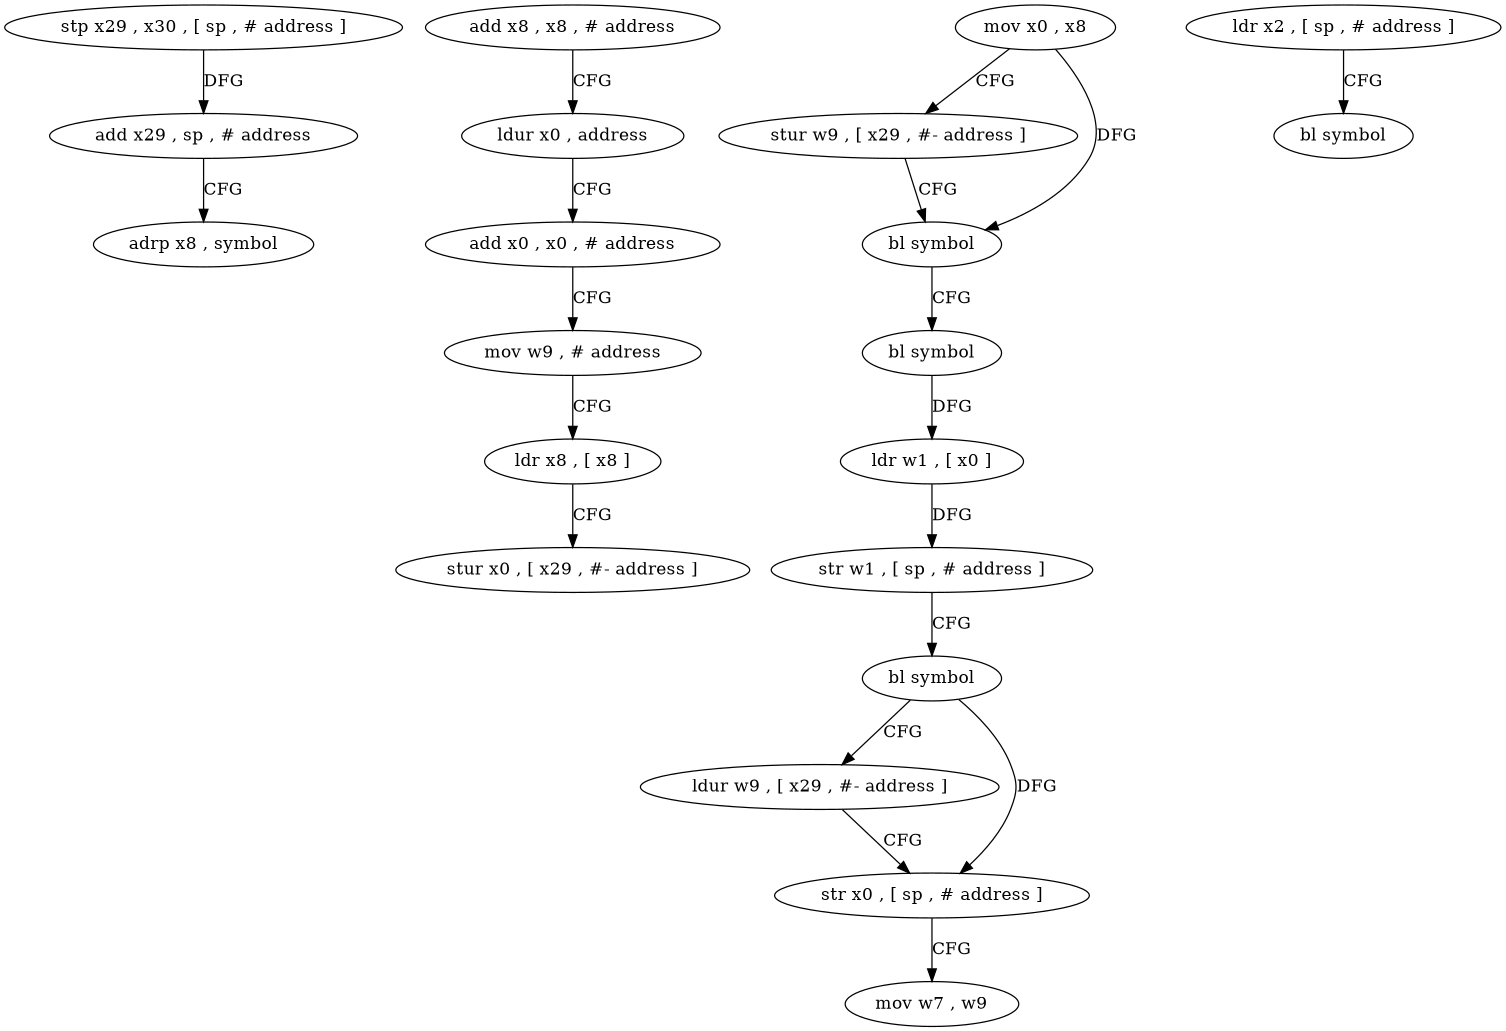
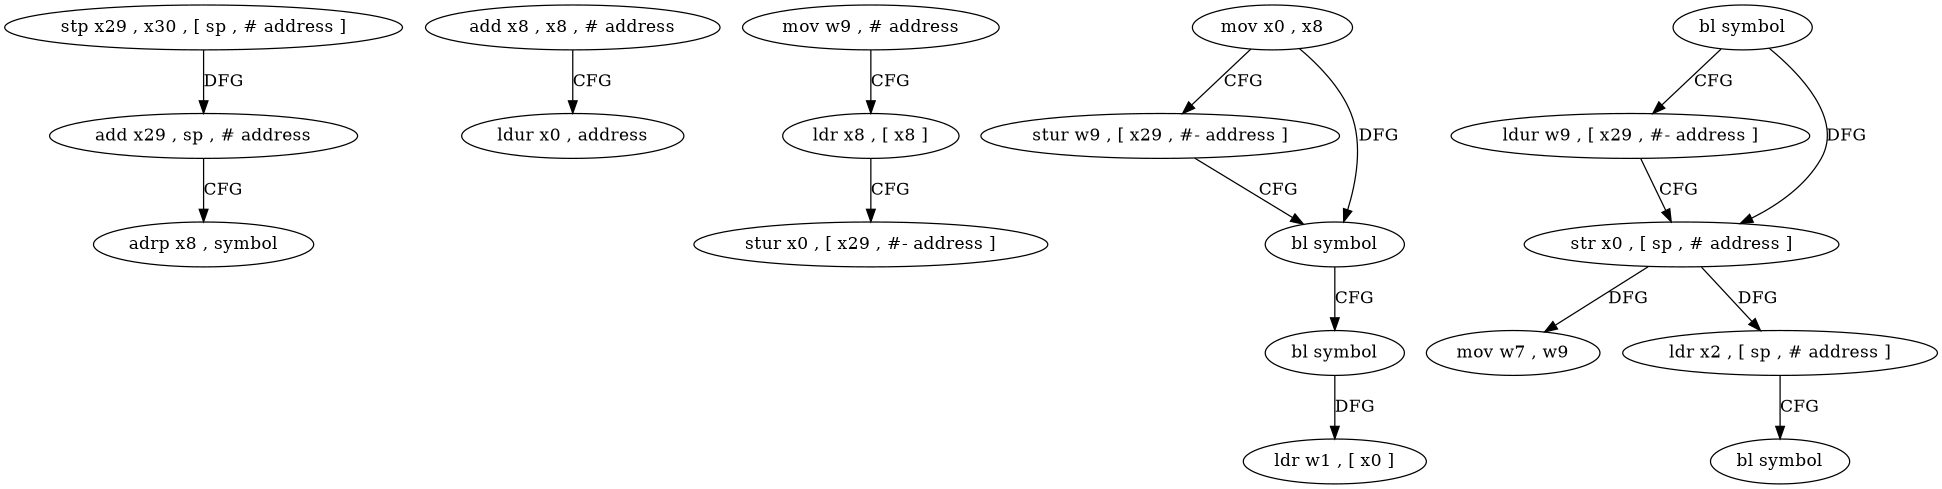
(573, 244) -> none
none -> (1727, 294)
(932, 570) -> none
(952, 950) -> (1628, 299)
